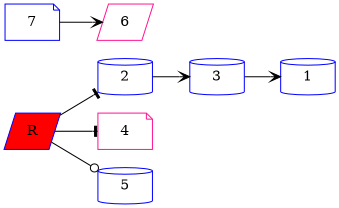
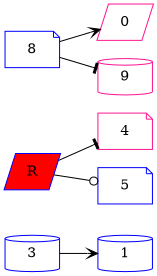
(32, 22) -> (32, 49)
(125, 22) -> (125, 22)
(125, 77) -> none
none -> (125, 77)
(125, 186) -> (125, 186)
